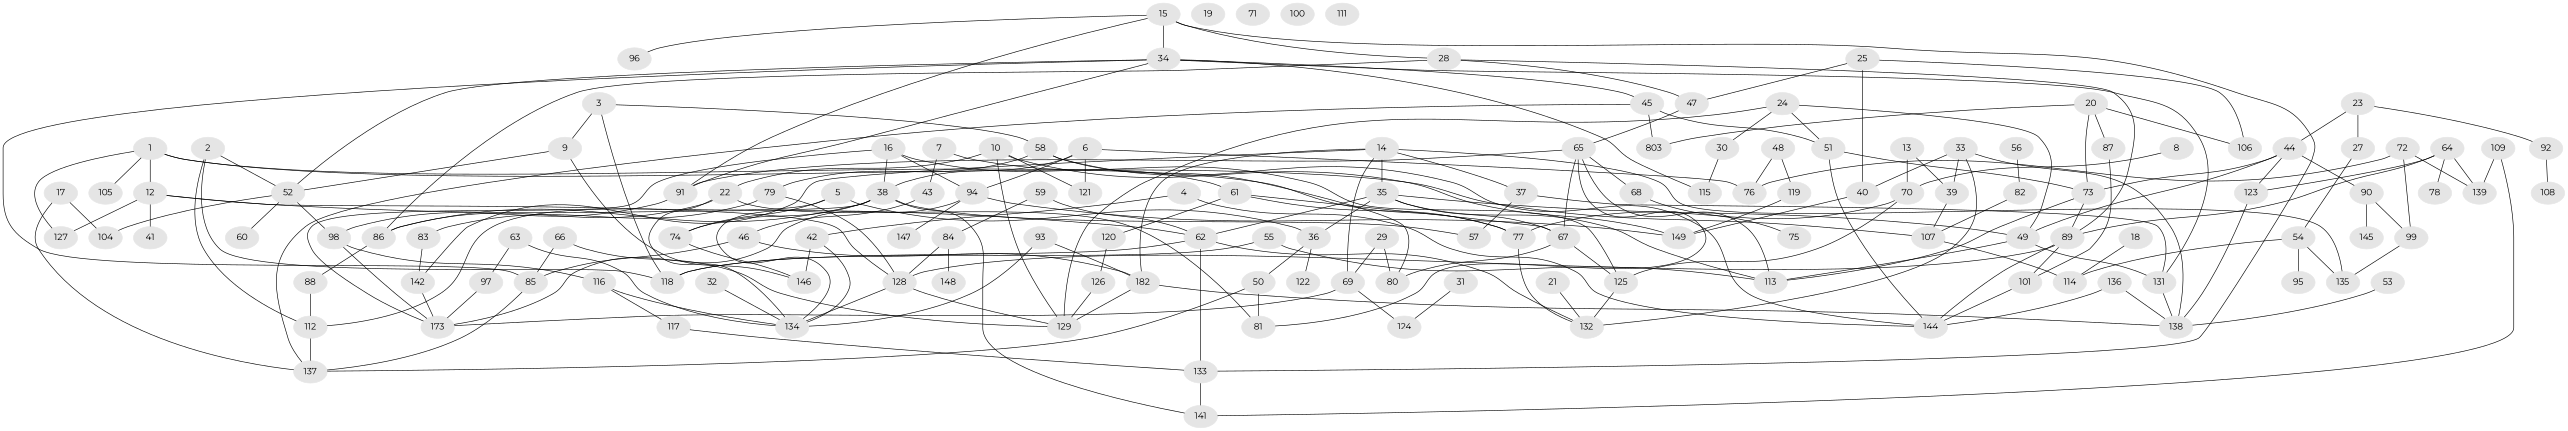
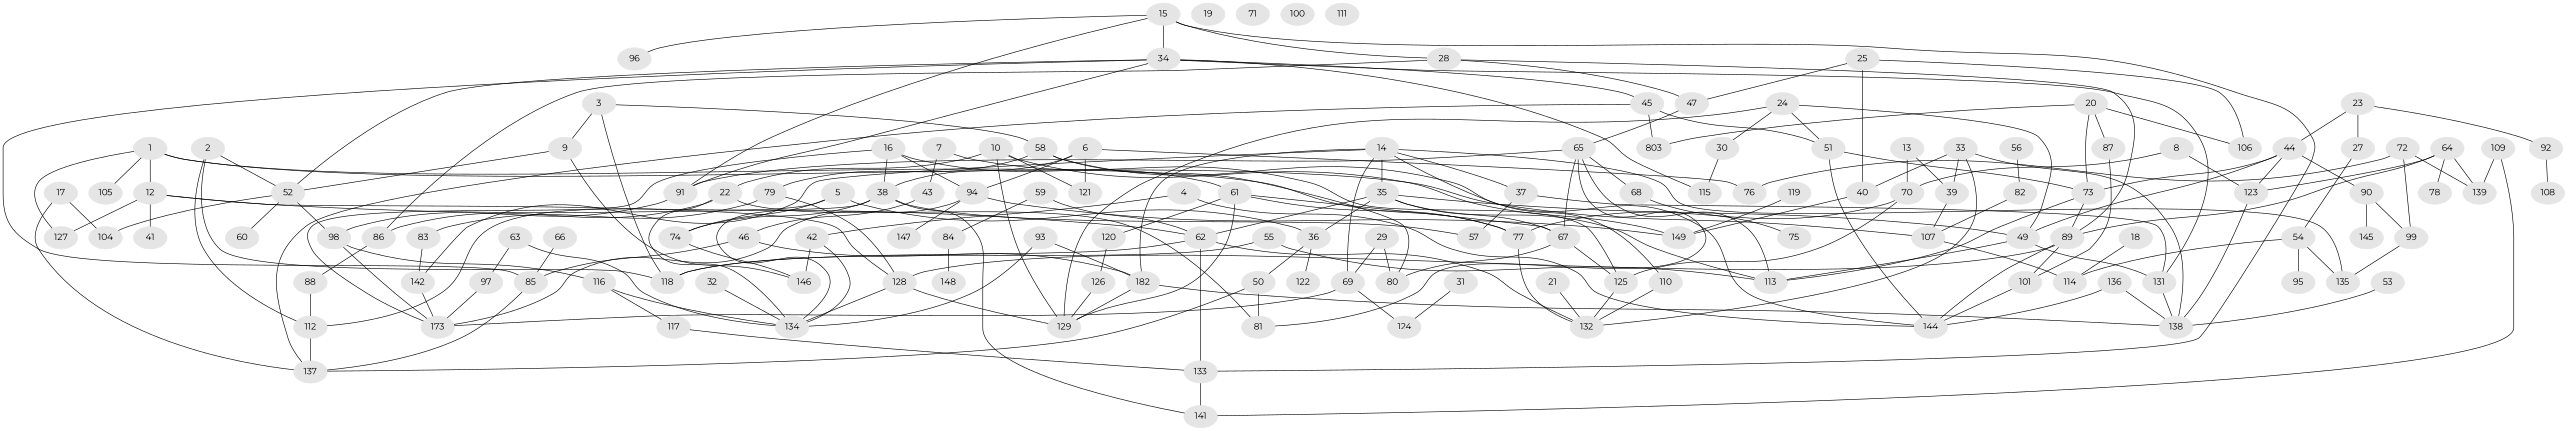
(1778, 148) -> none
none -> (2203, 164)
(631, 215) -> none
(924, 260) -> none
none -> (1666, 282)
(807, 300) -> (1174, 291)
